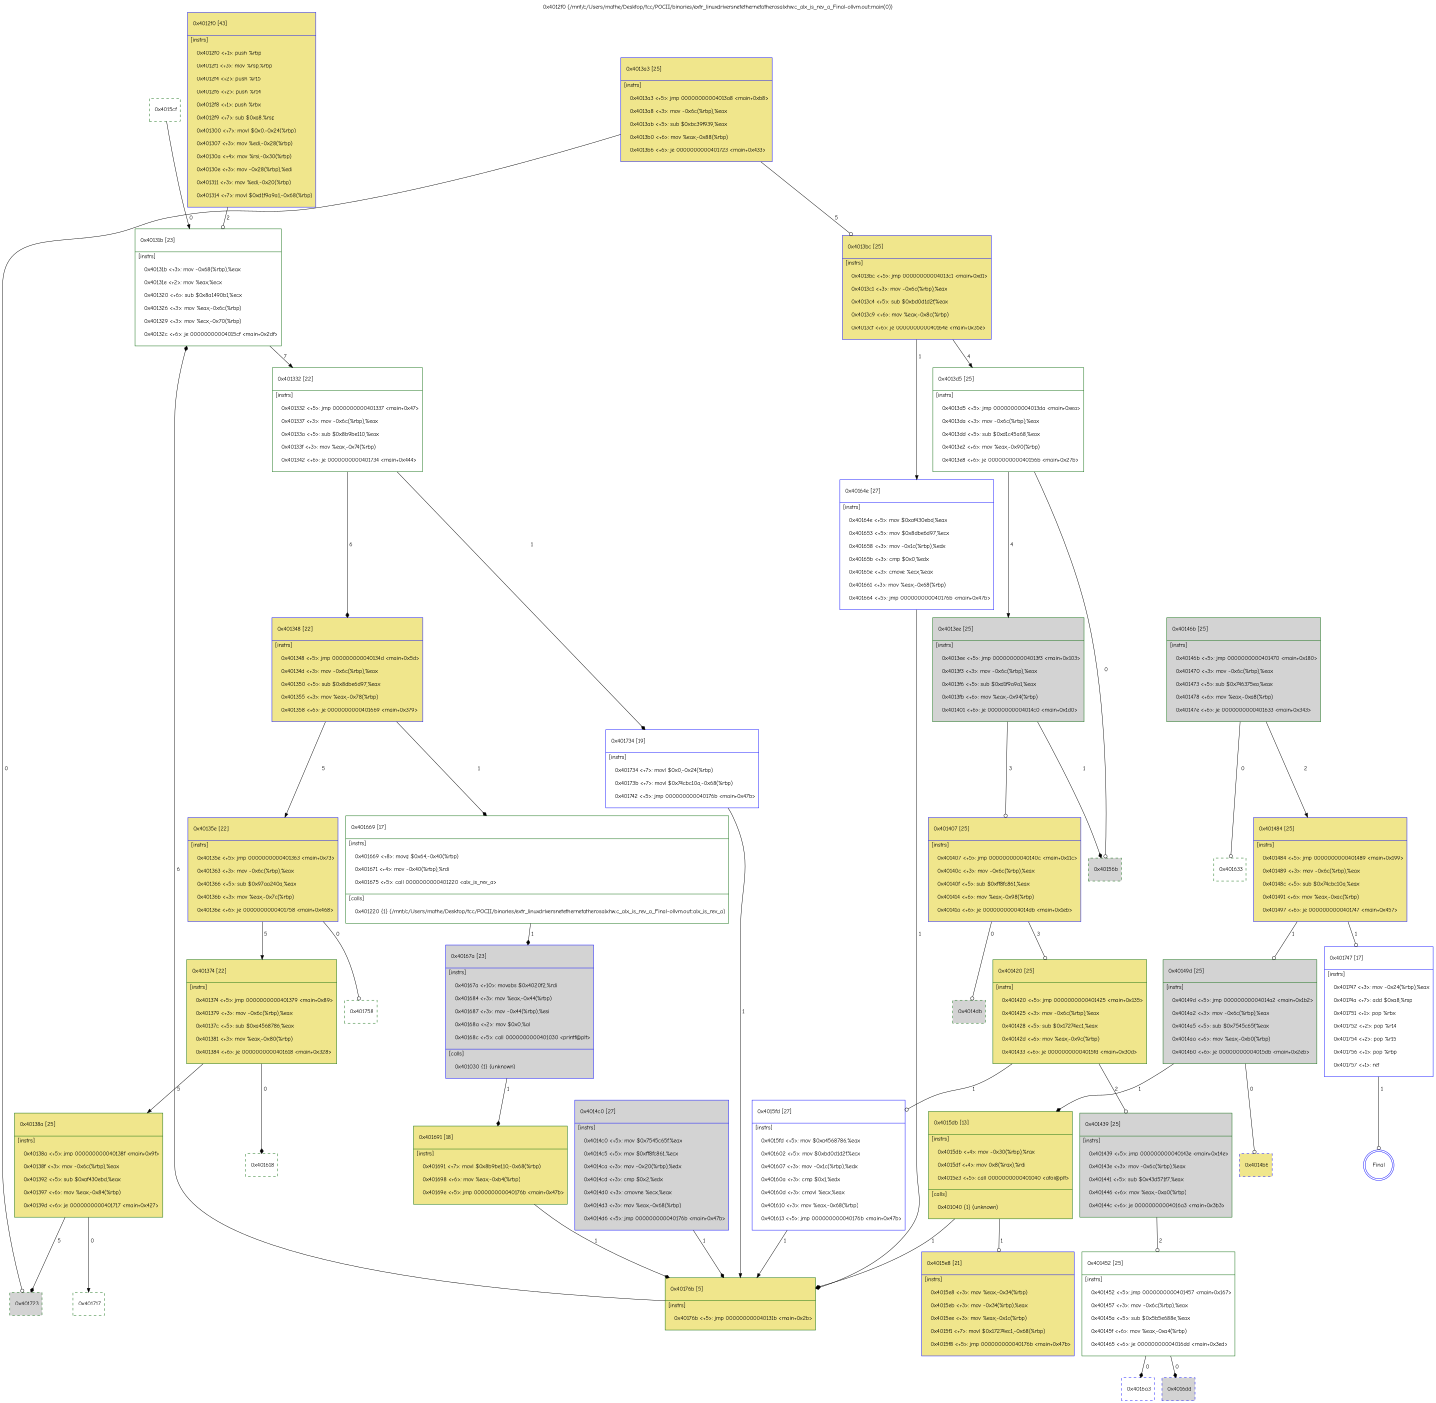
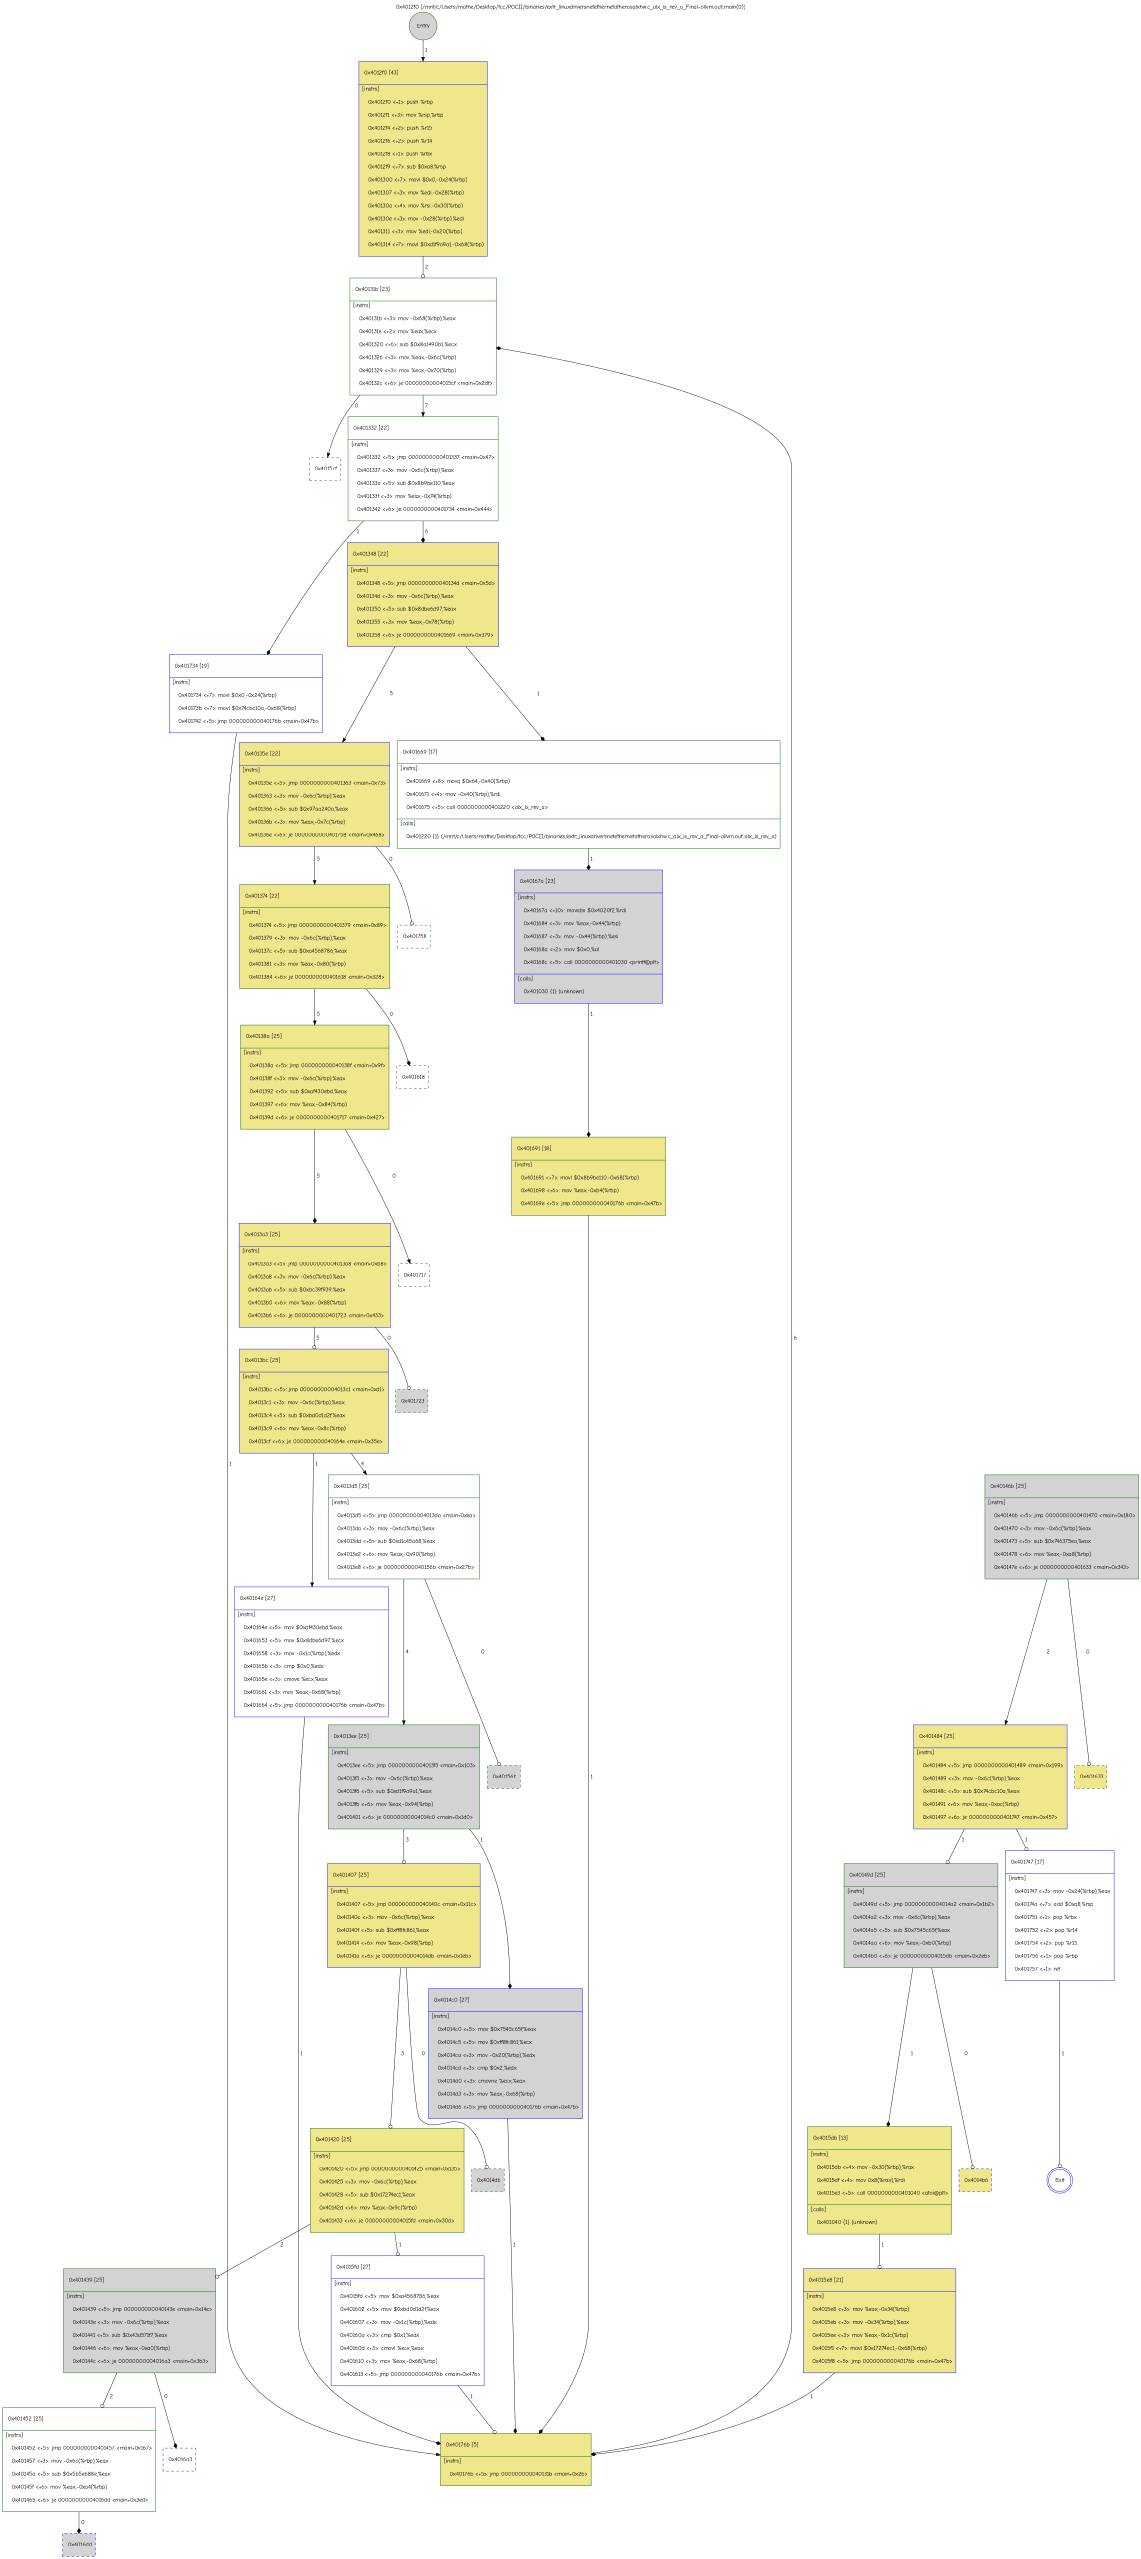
none -> (423, 26)
(176, 173) -> (341, 422)
(1071, 786) -> (502, 1903)
(1230, 870) -> (1091, 1777)
(1379, 1165) -> (1060, 2180)
(773, 1252) -> (476, 2408)
(49, 1253) -> (315, 1174)
(892, 1260) -> (722, 2430)
(1144, 1364) -> (165, 2408)
